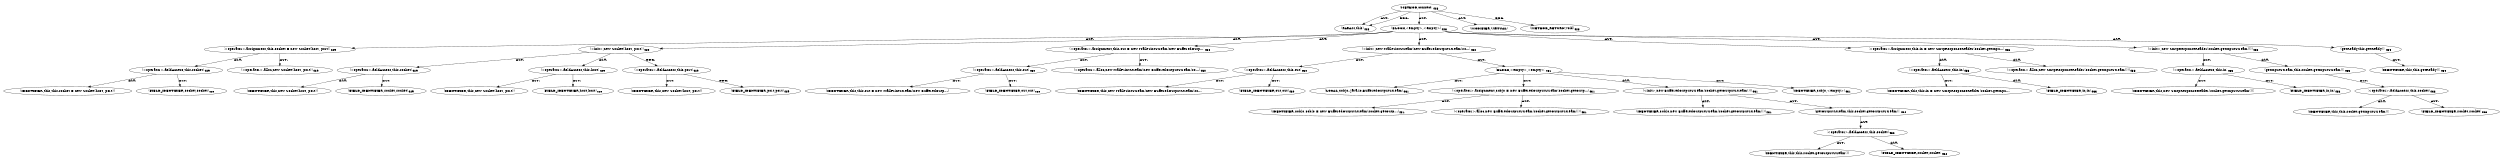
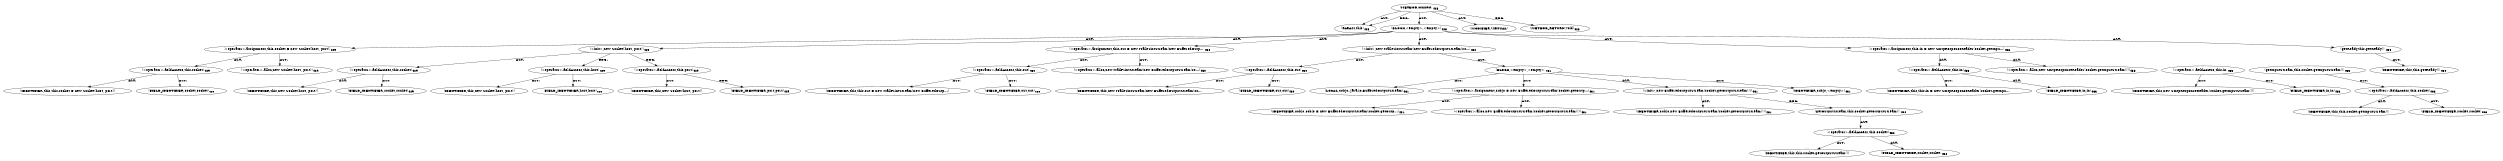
(2203, 49) -> none
(604, 60) -> (604, 60)
(1794, 101) -> (1794, 101)
